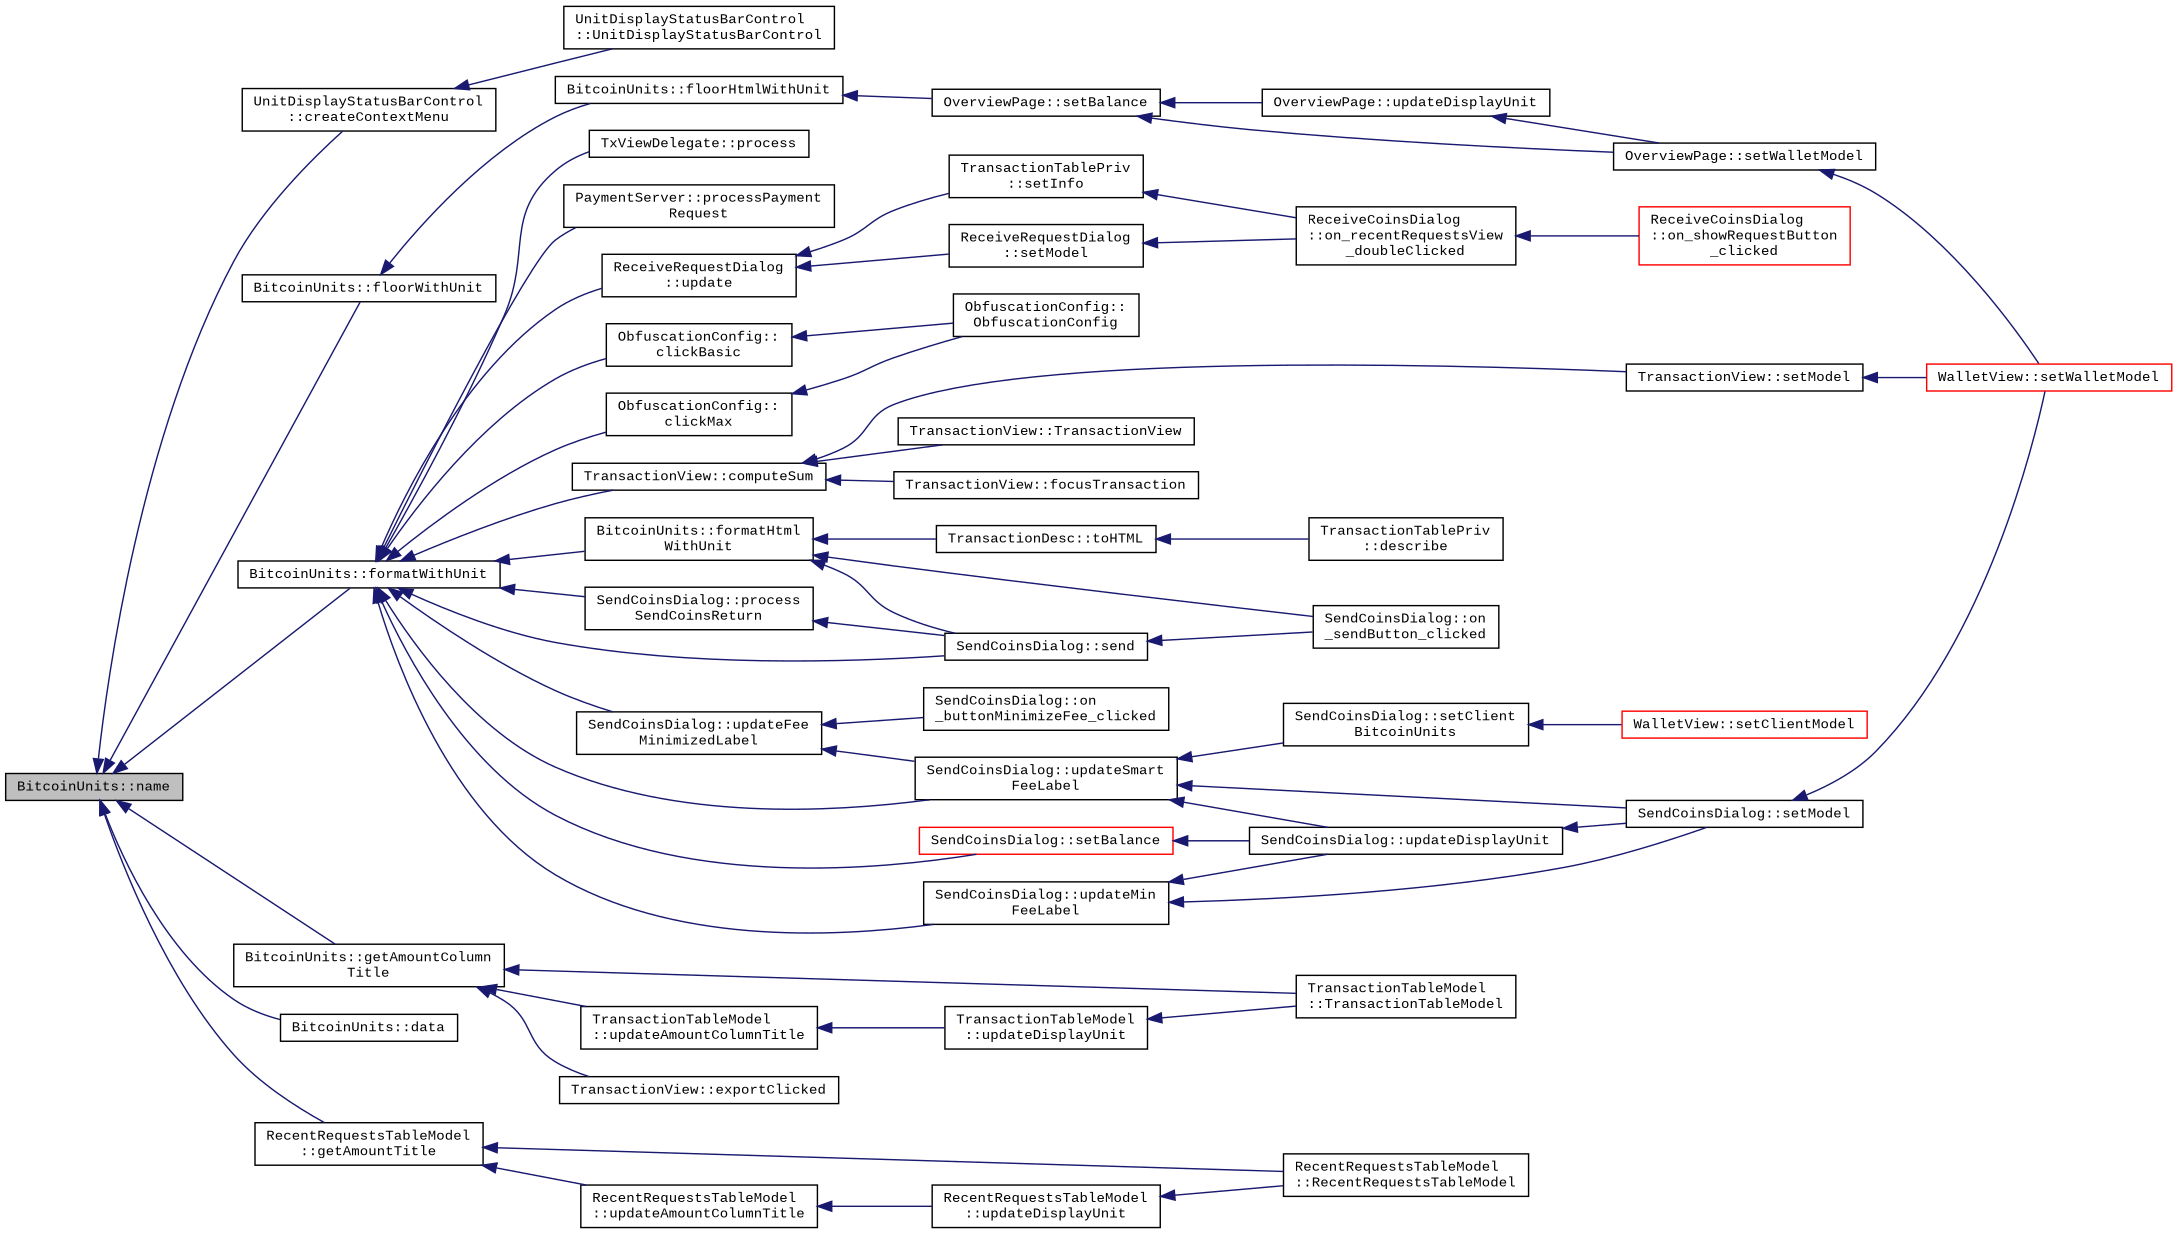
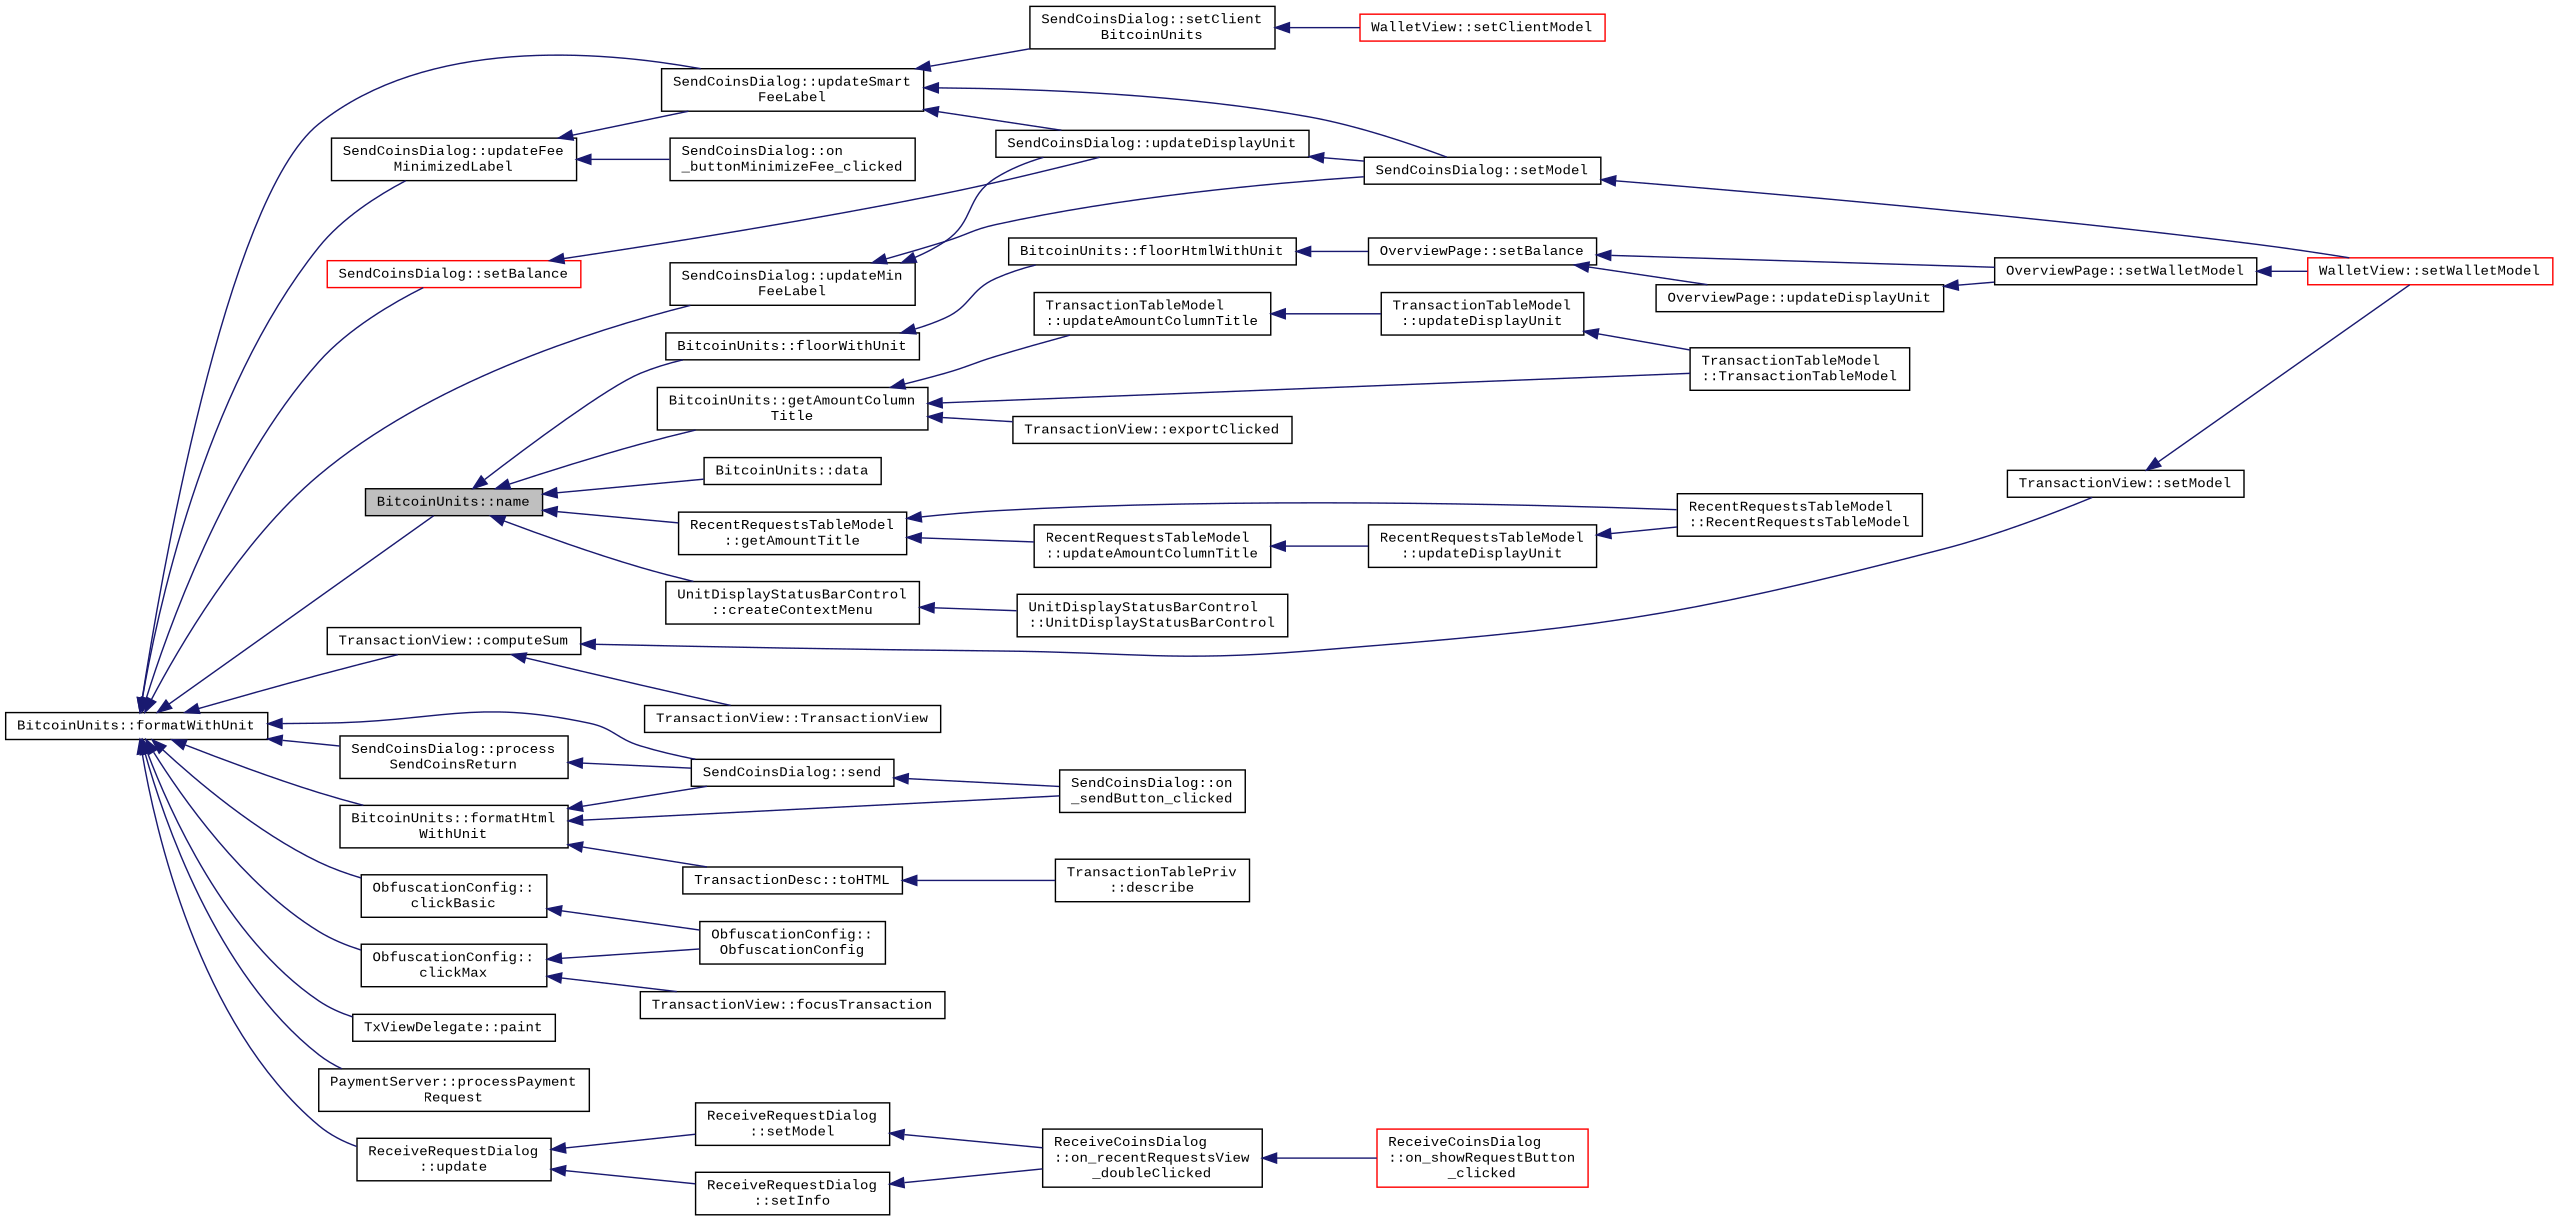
(699, 144) -> (454, 1028)
(1046, 176) -> (793, 1194)
(867, 481) -> (619, 985)
(237, 676) -> (301, 610)
